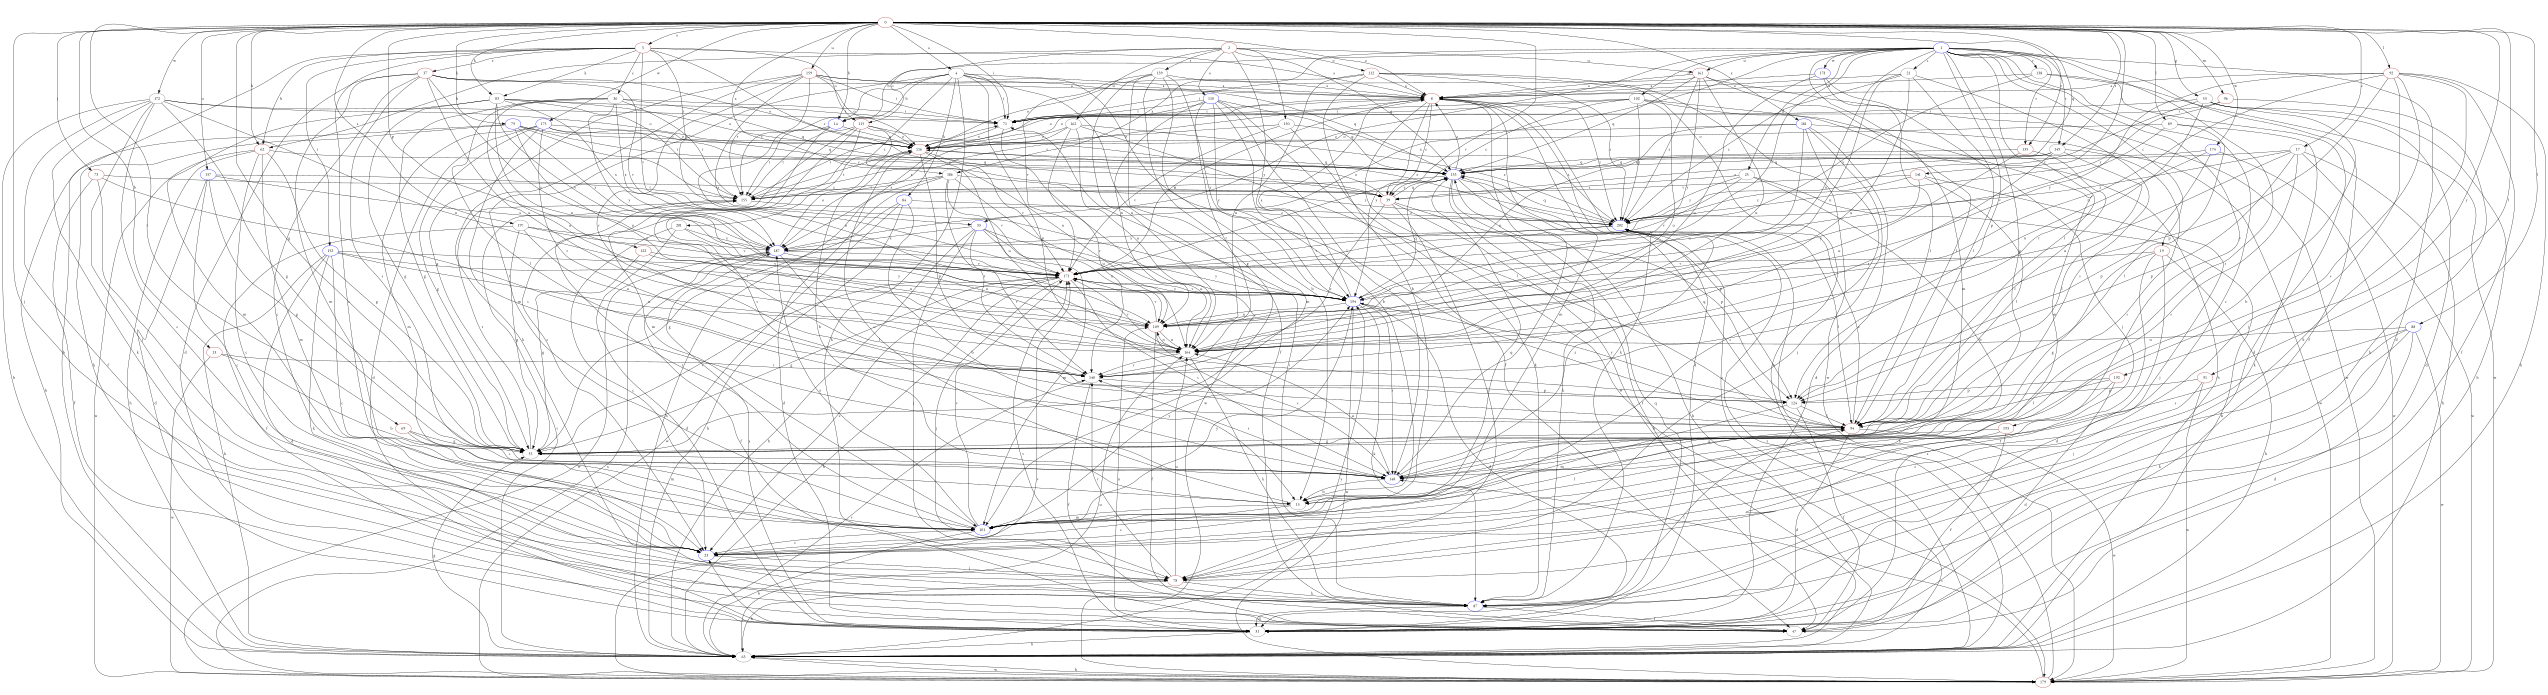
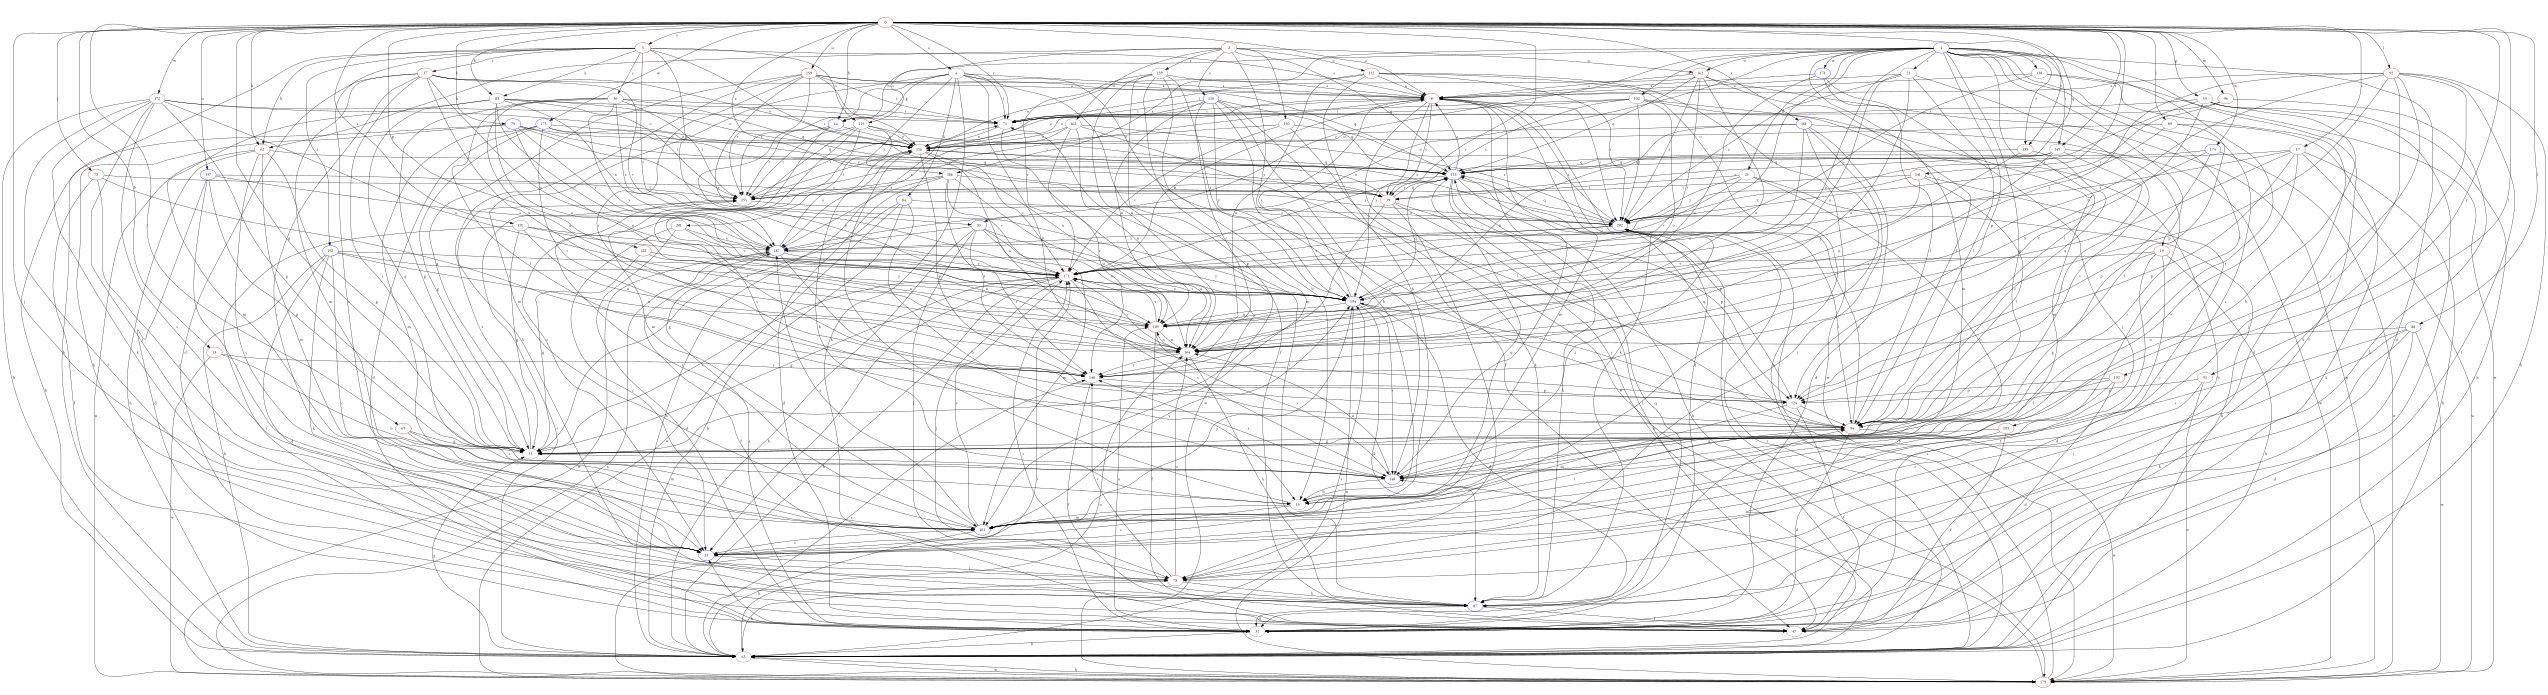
(907, 99) -> (907, 99)
(837, 397) -> none
(2084, 455) -> (2251, 438)
